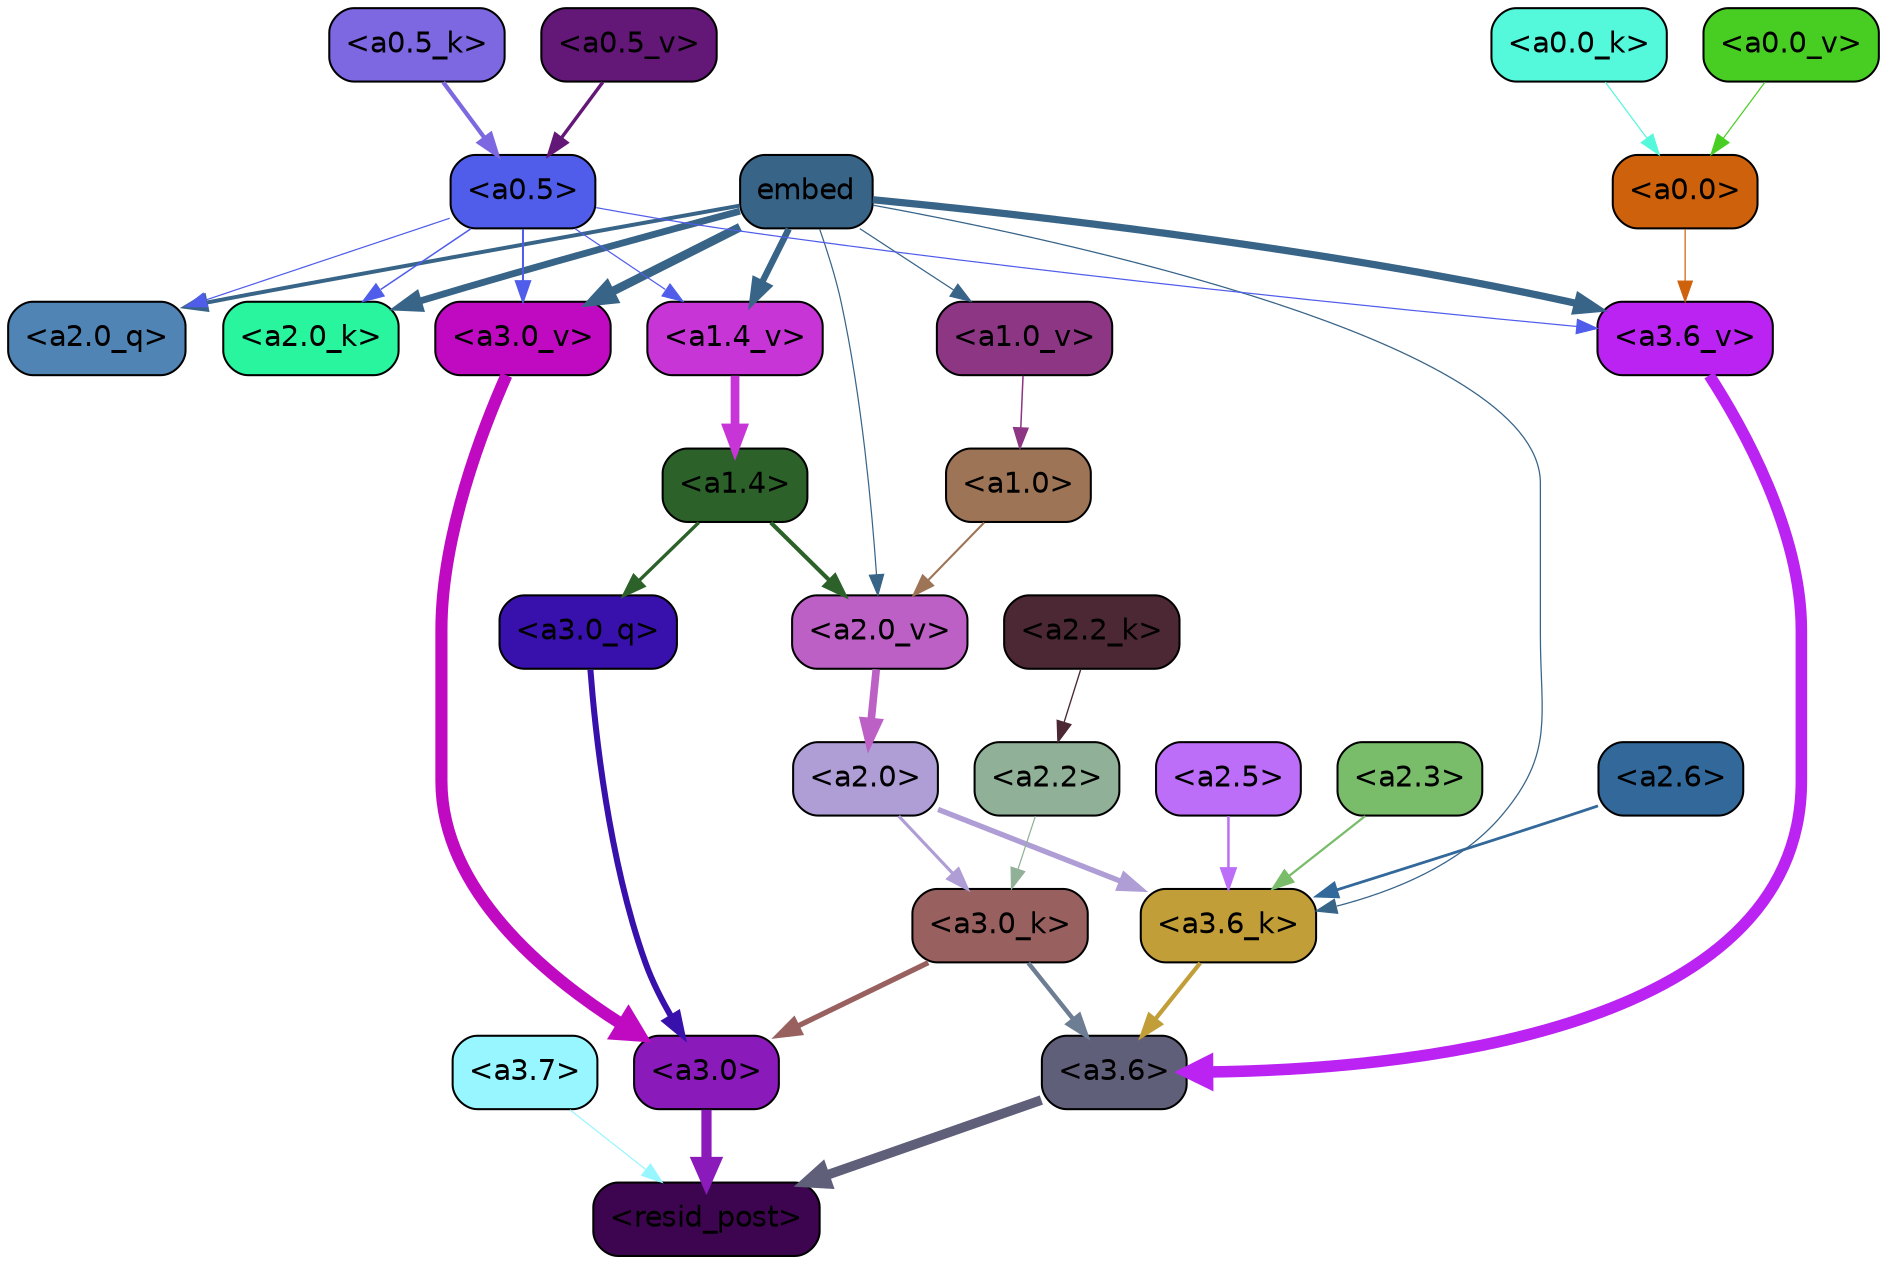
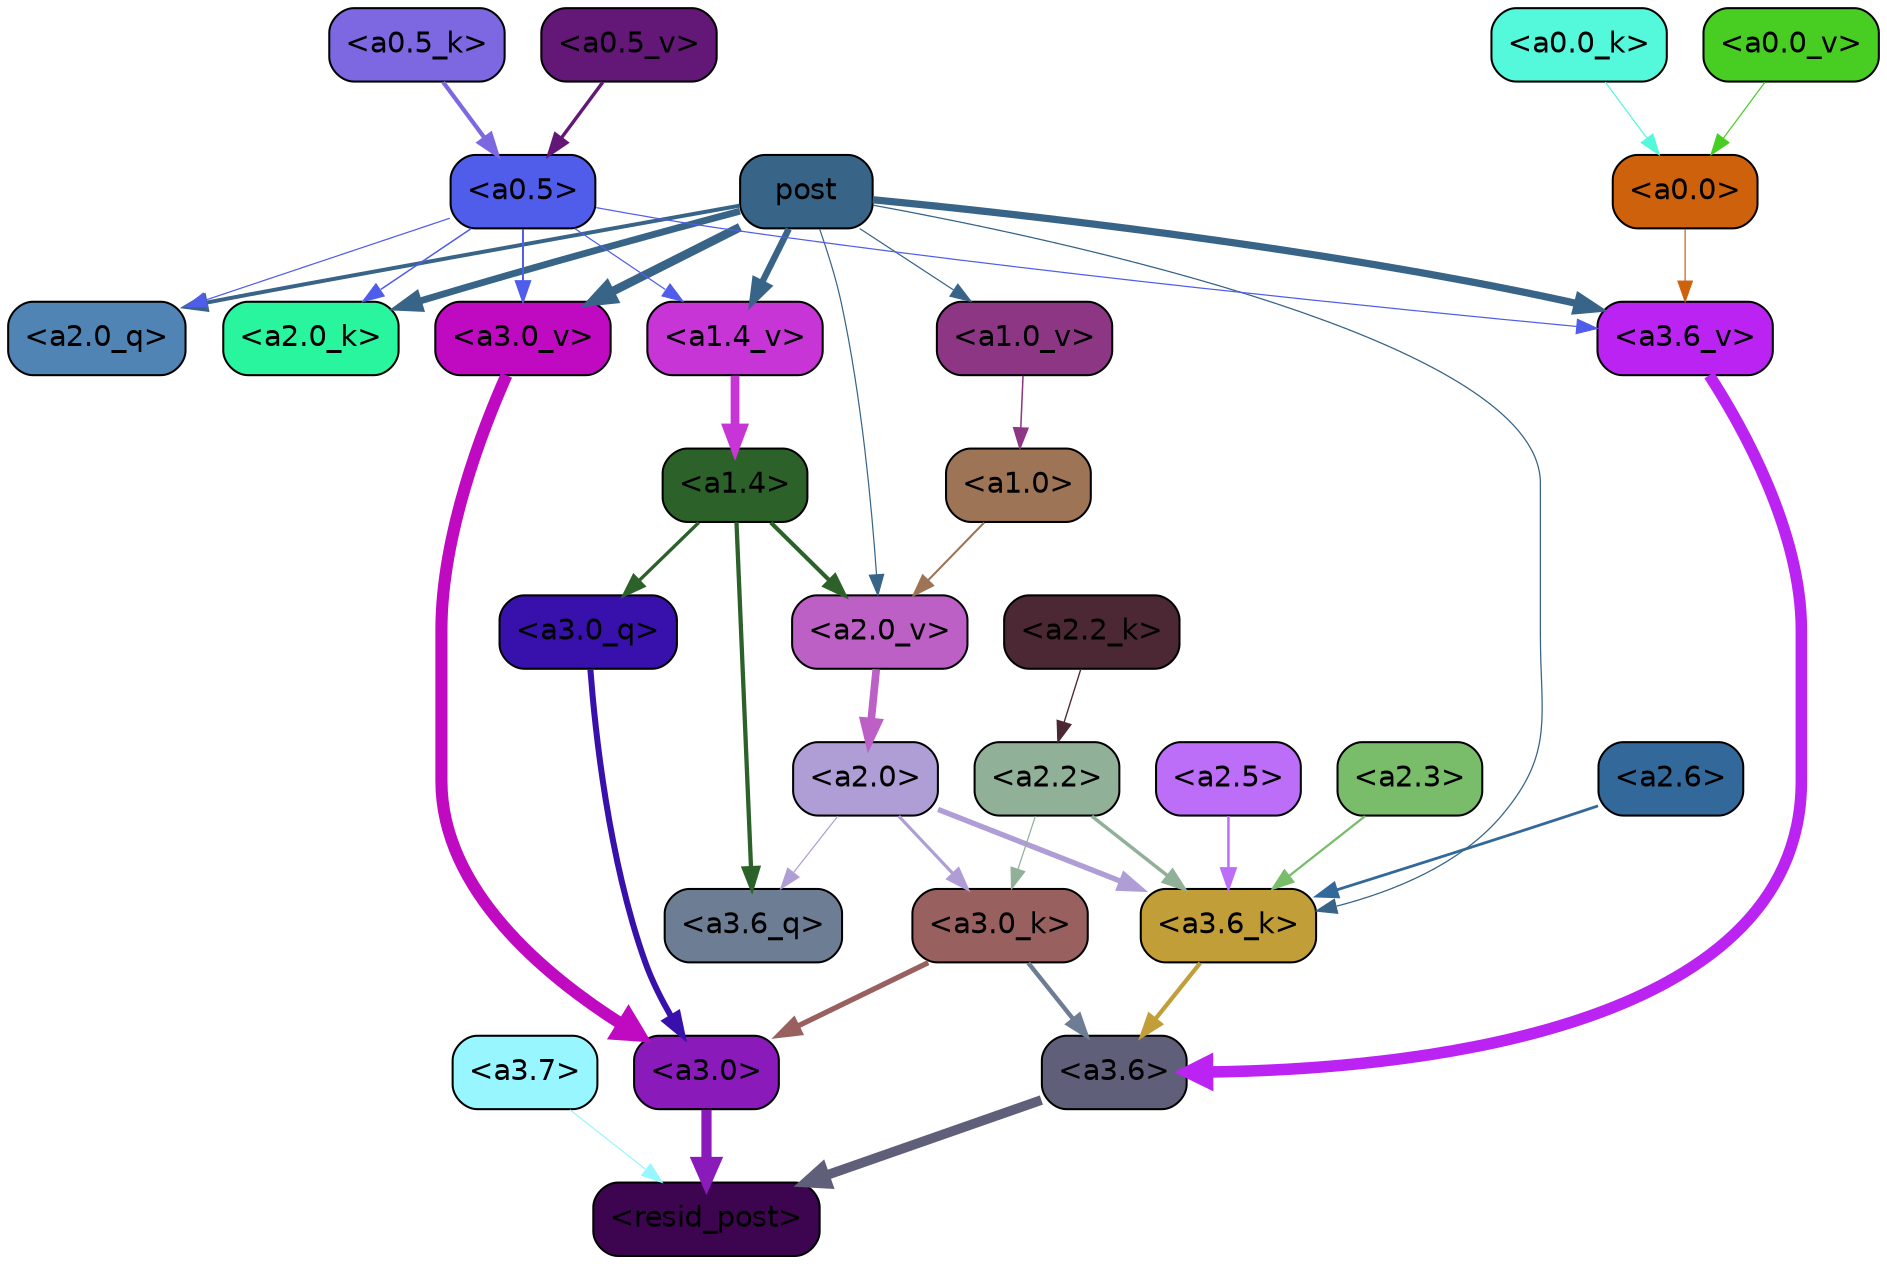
(806, 192) -> (806, 192)
none -> (1130, 846)
none -> (753, 926)
